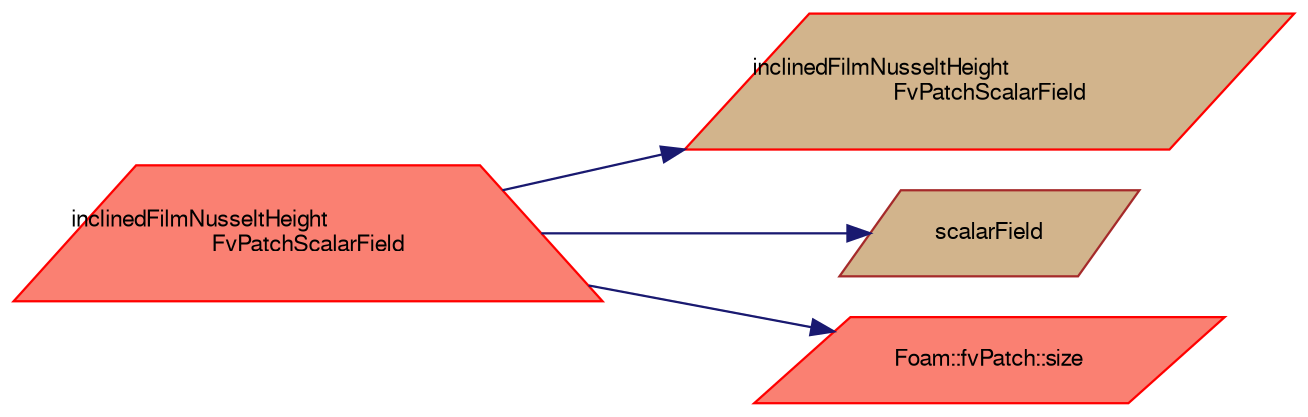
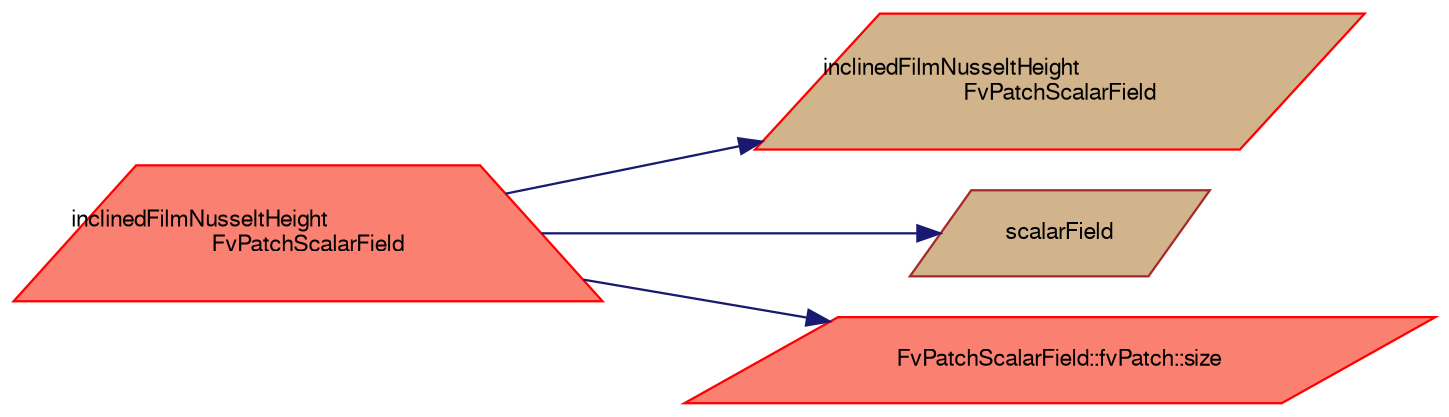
(989, 360) -> (1060, 360)
